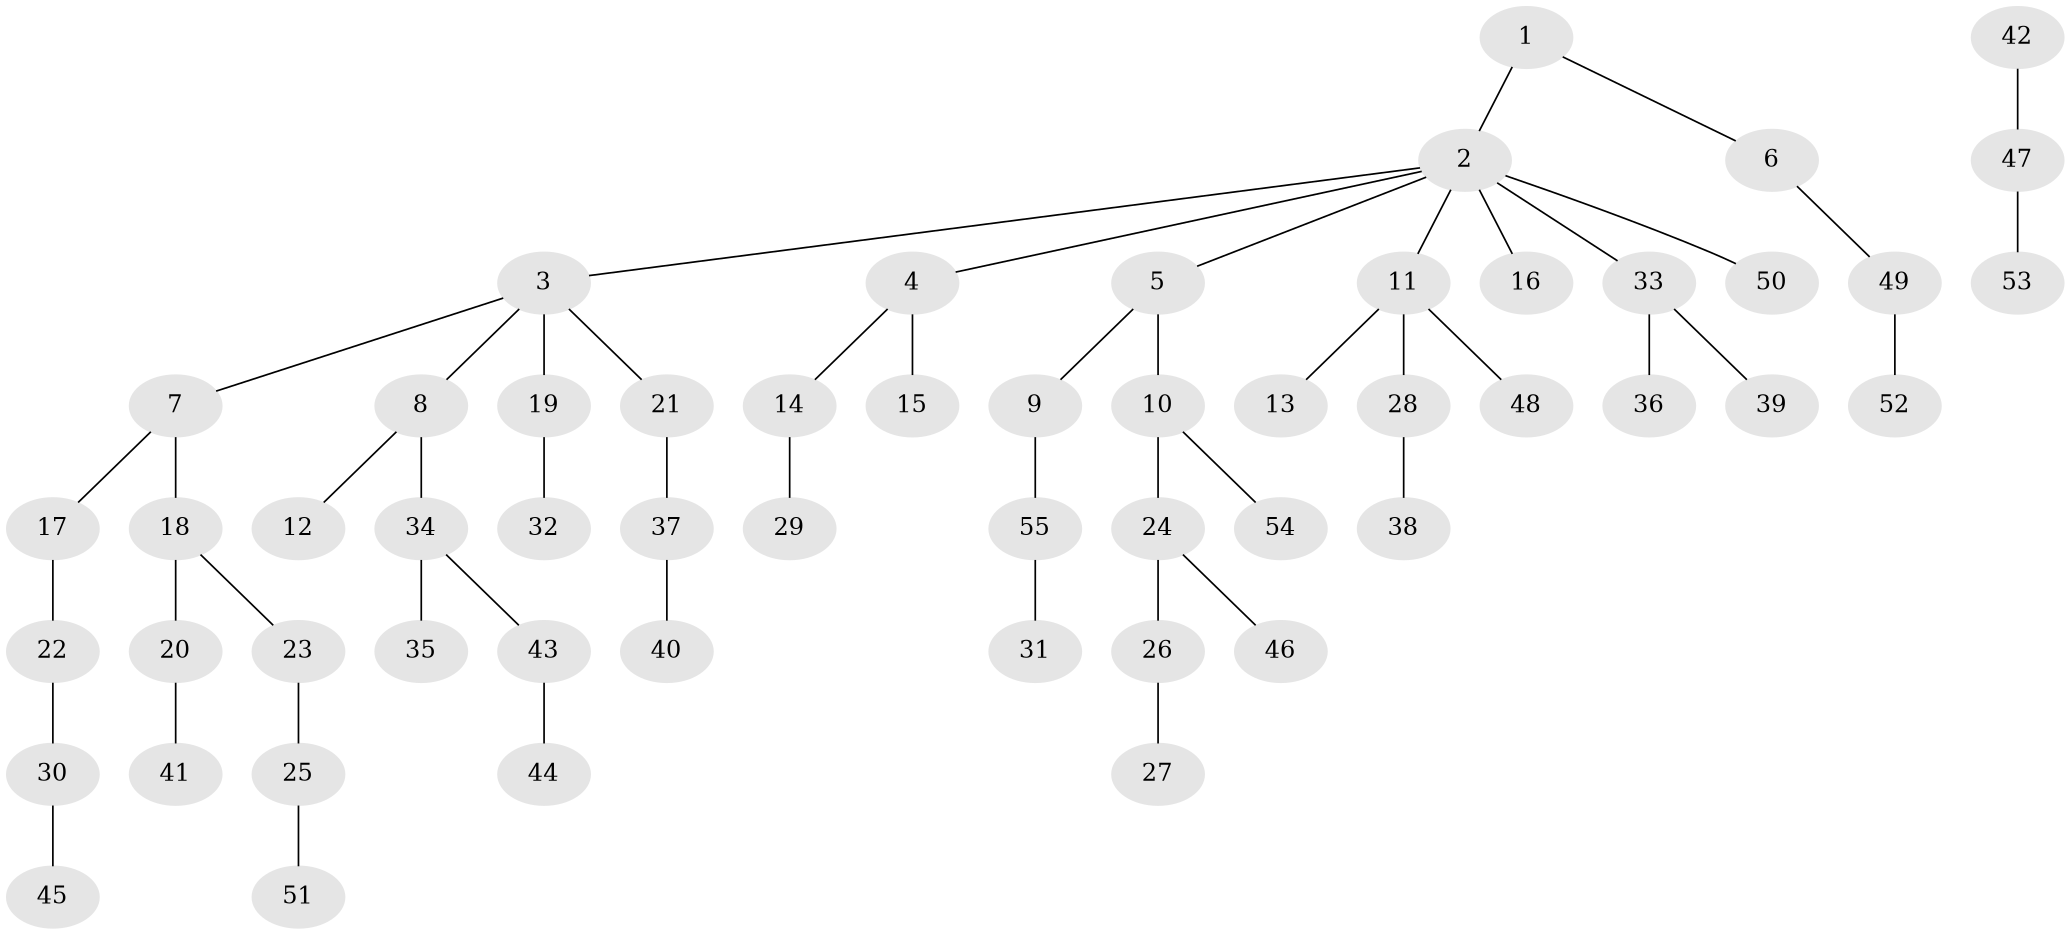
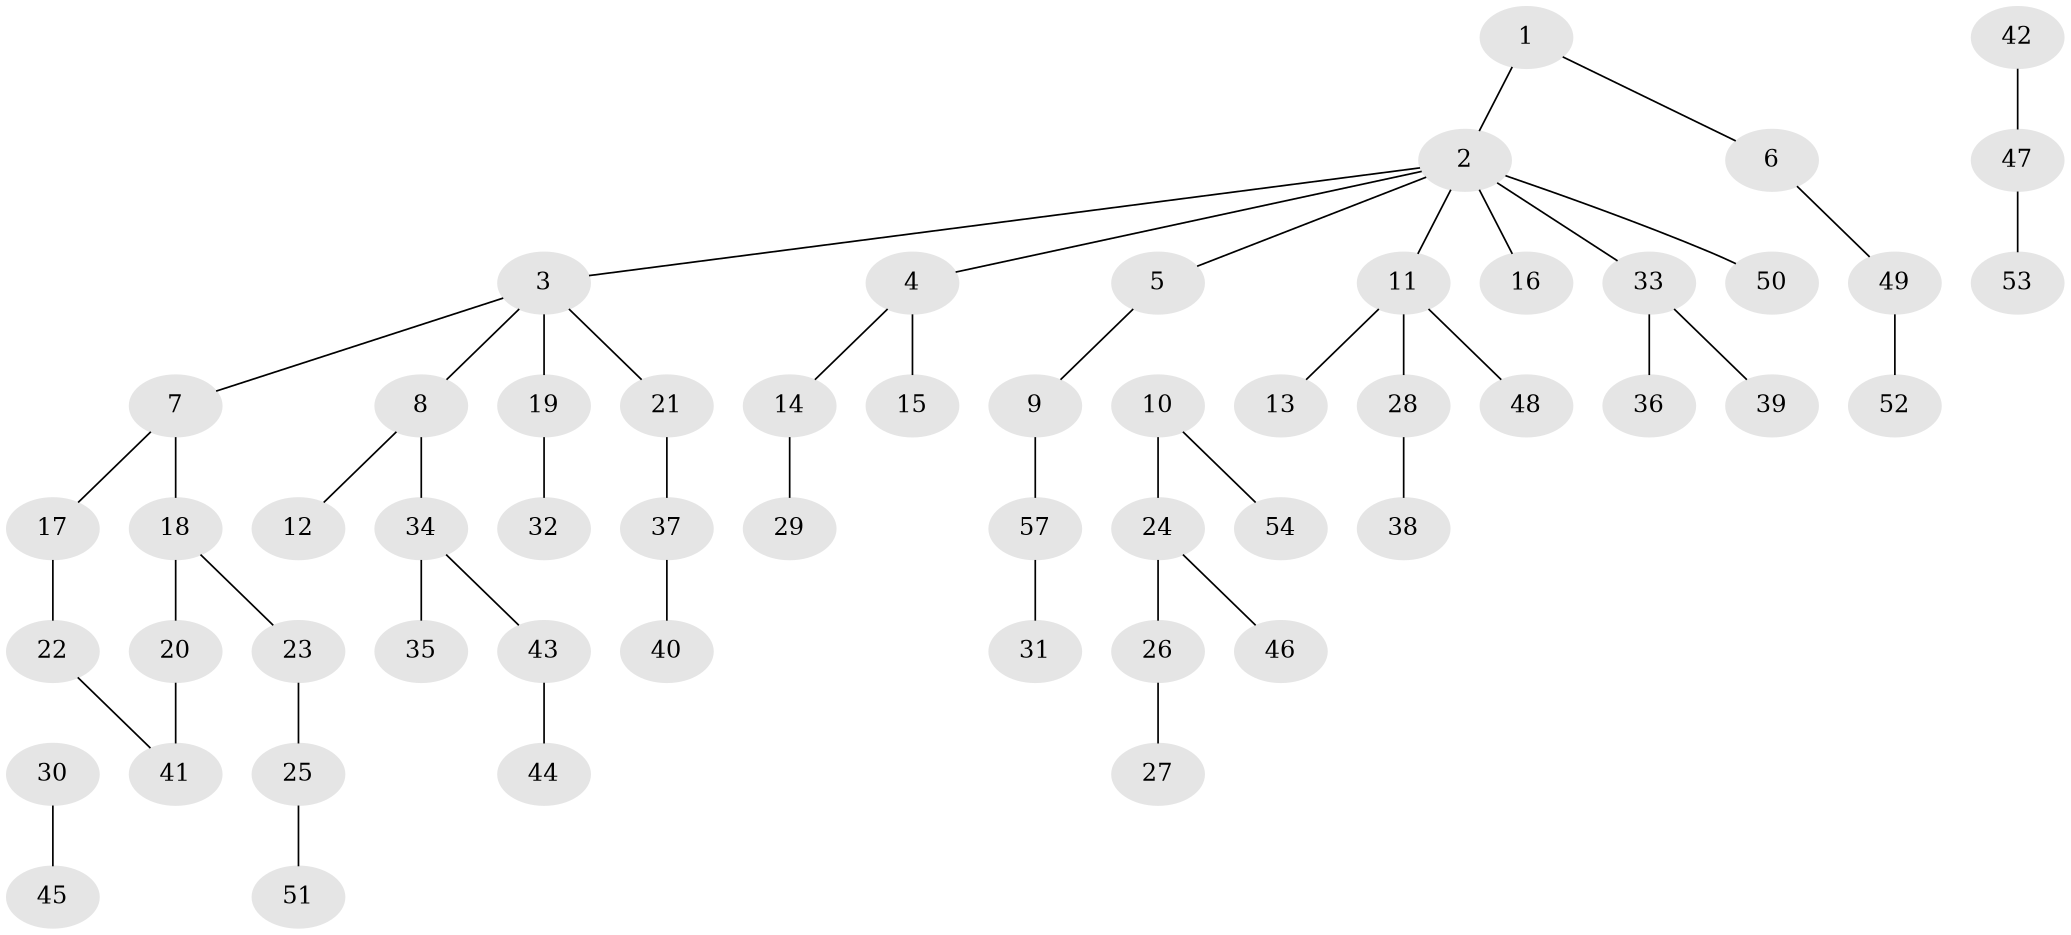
(1158, 345) -> none
(1035, 529) -> (1035, 529)
(53, 713) -> (114, 713)
